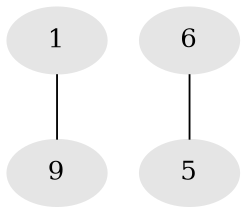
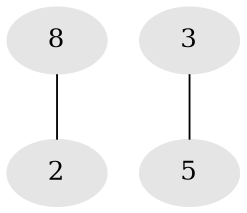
(57, 40) -> (57, 40)
(190, 40) -> (190, 40)
(57, 173) -> (57, 173)
